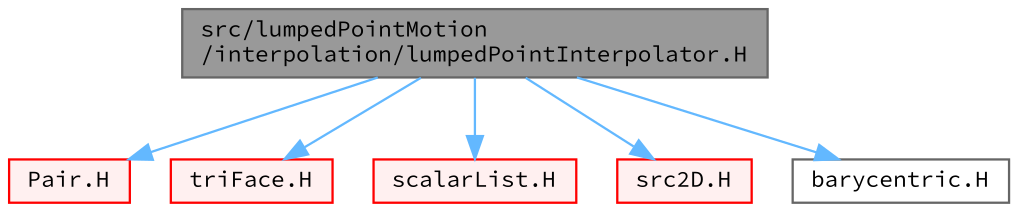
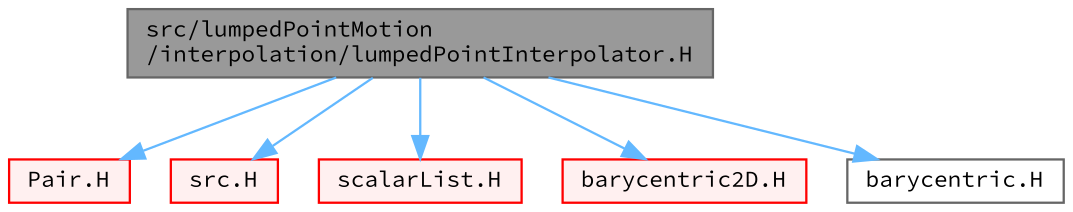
(252, 181) -> (224, 181)
(684, 181) -> (684, 181)
